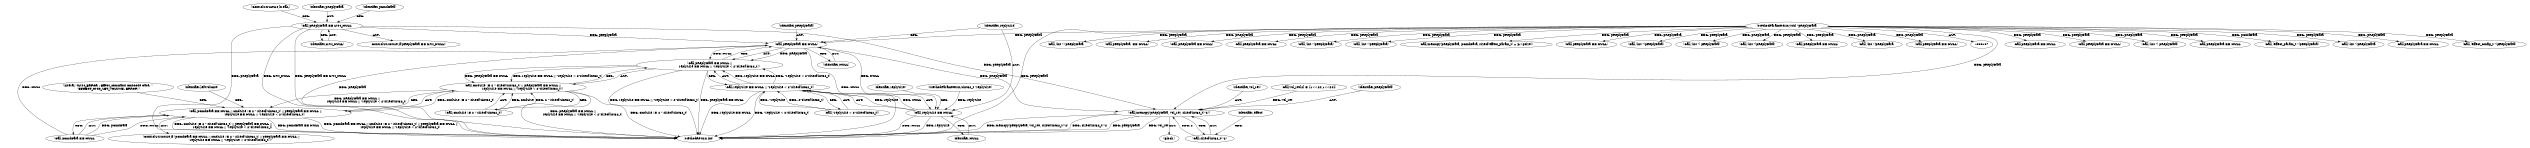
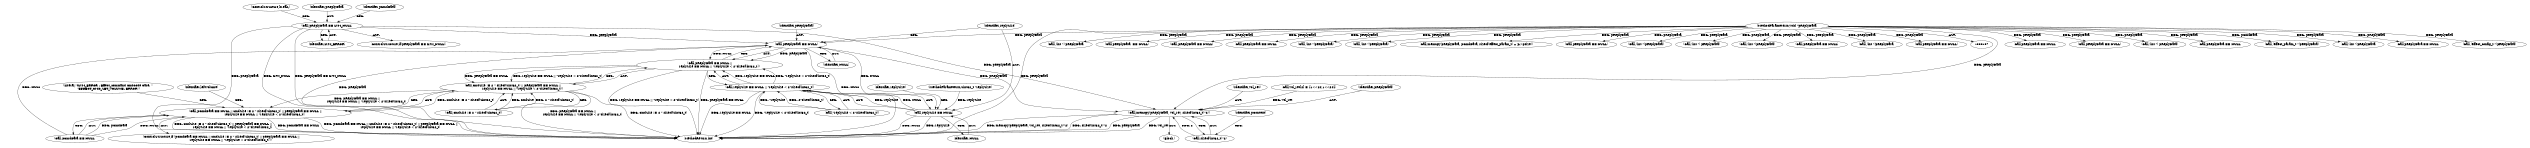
(327, 44) -> (327, 44)
(1251, 113) -> (1251, 113)
